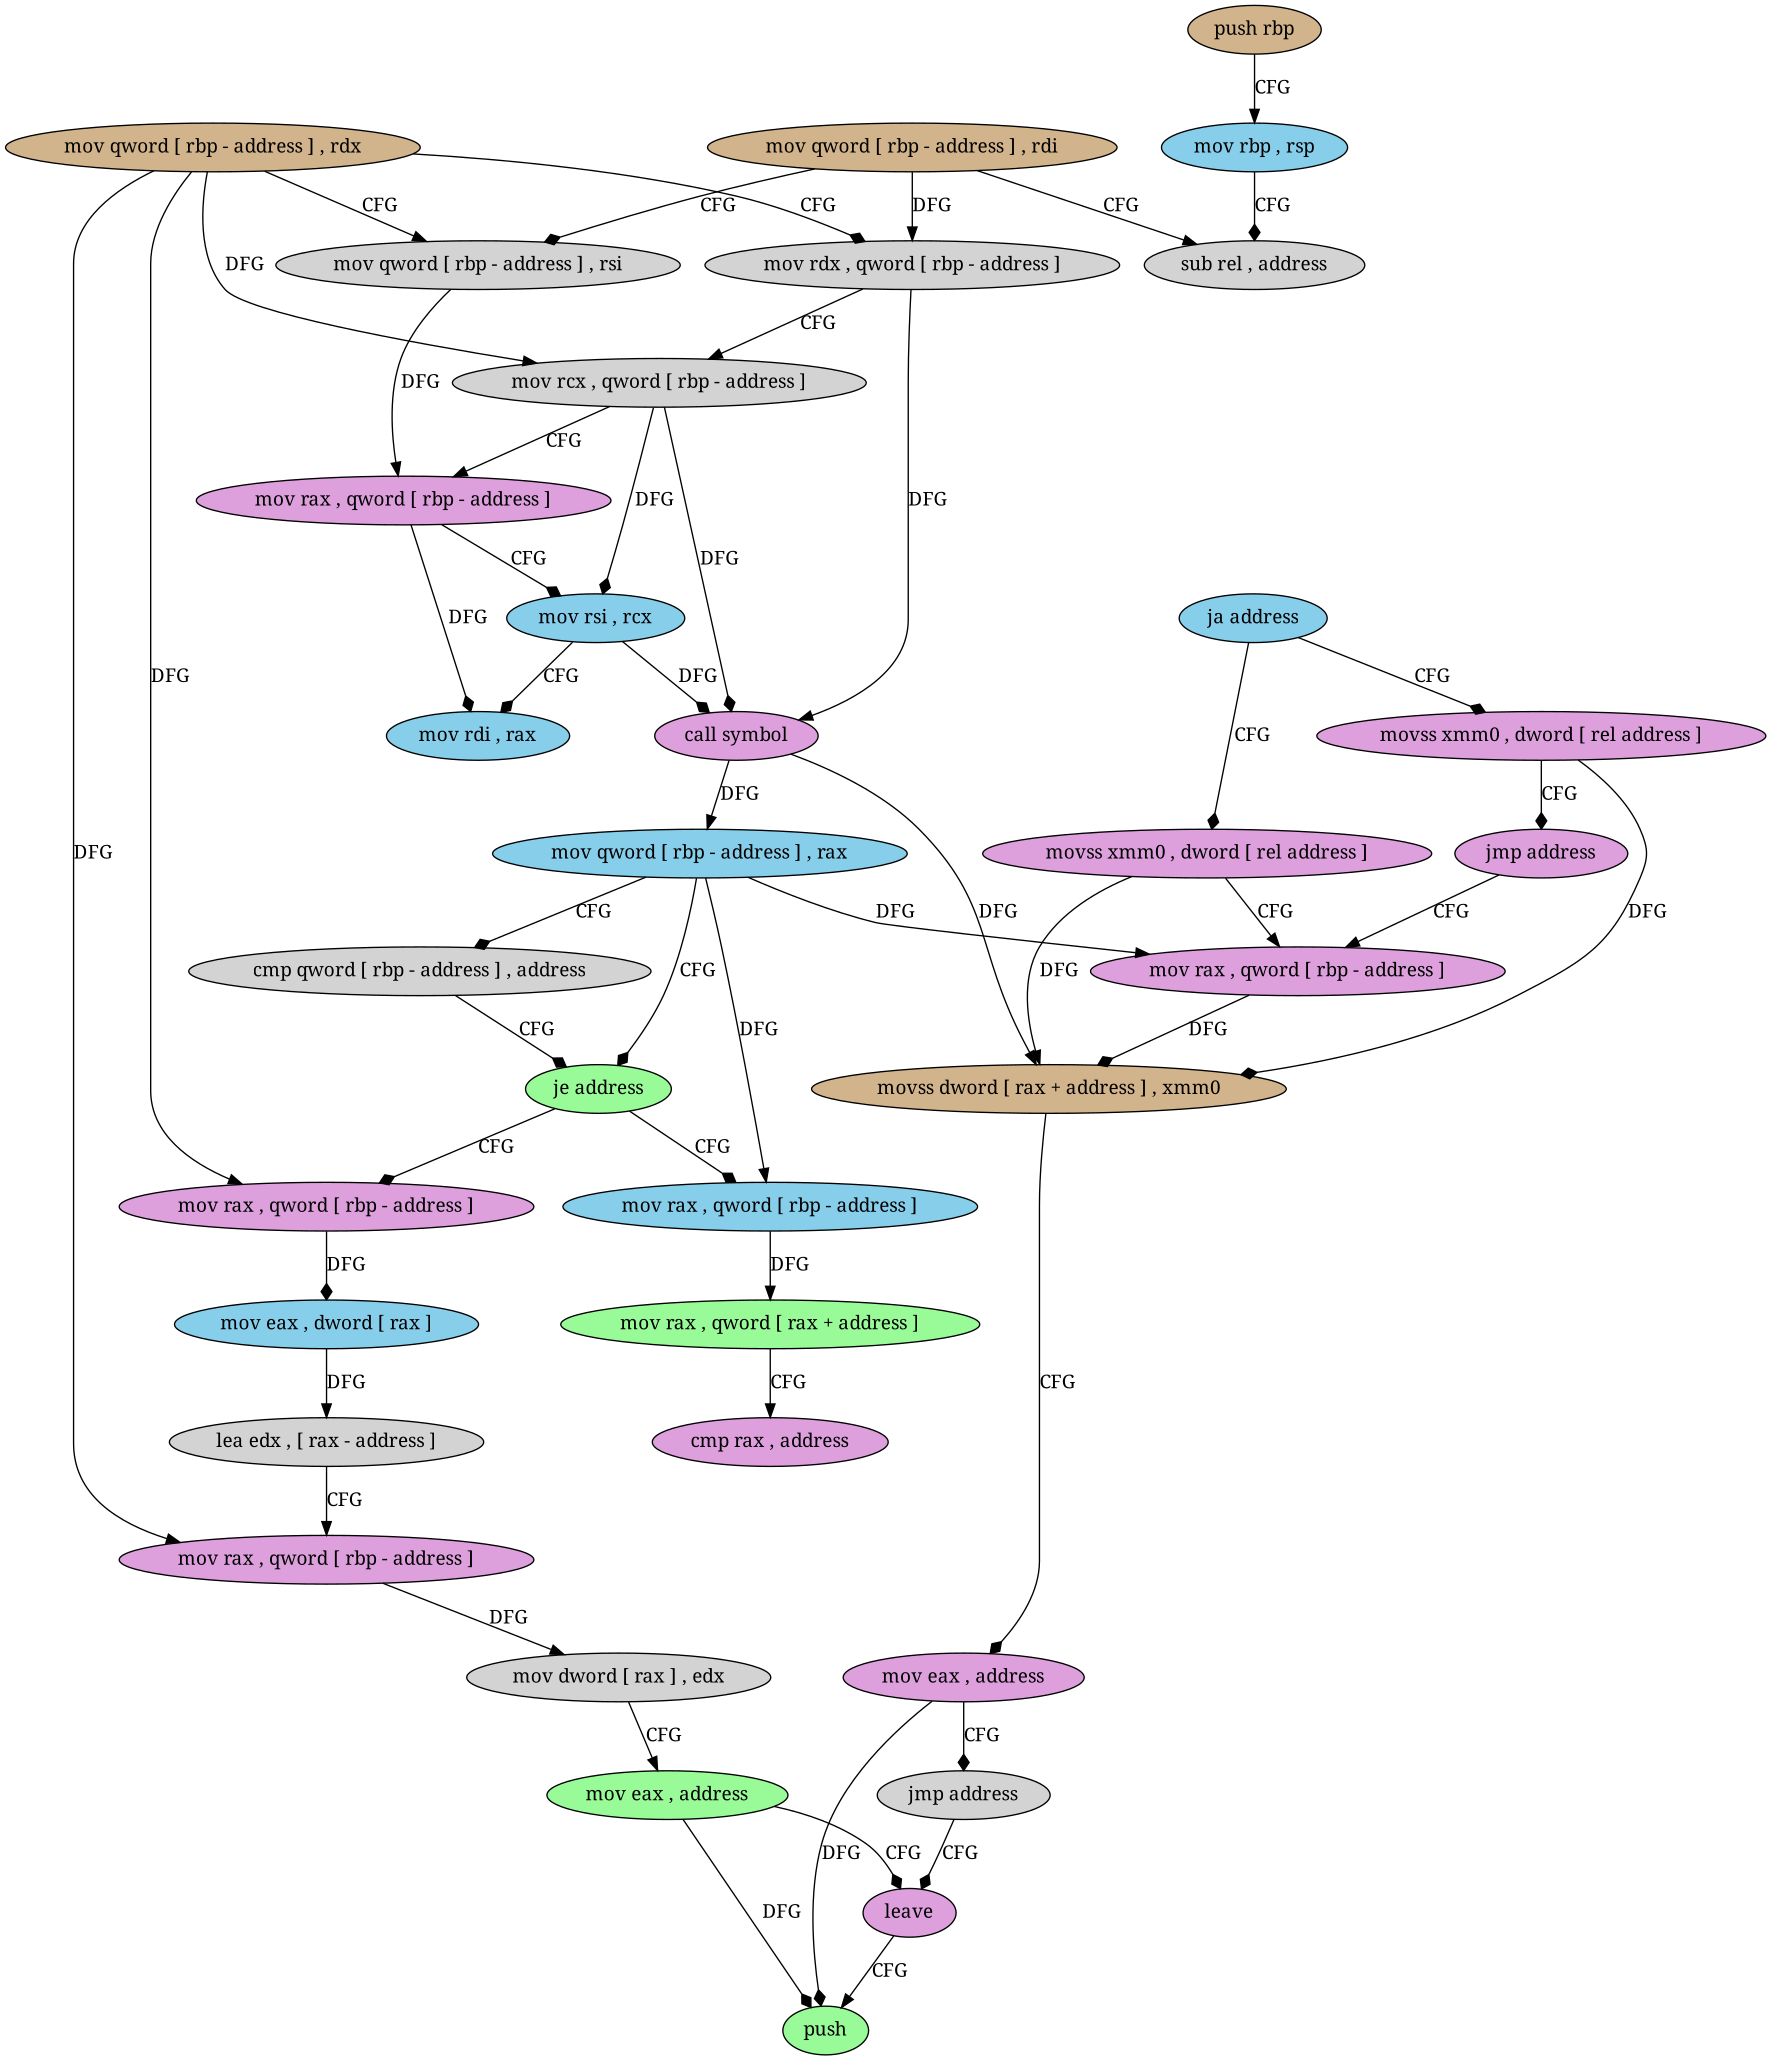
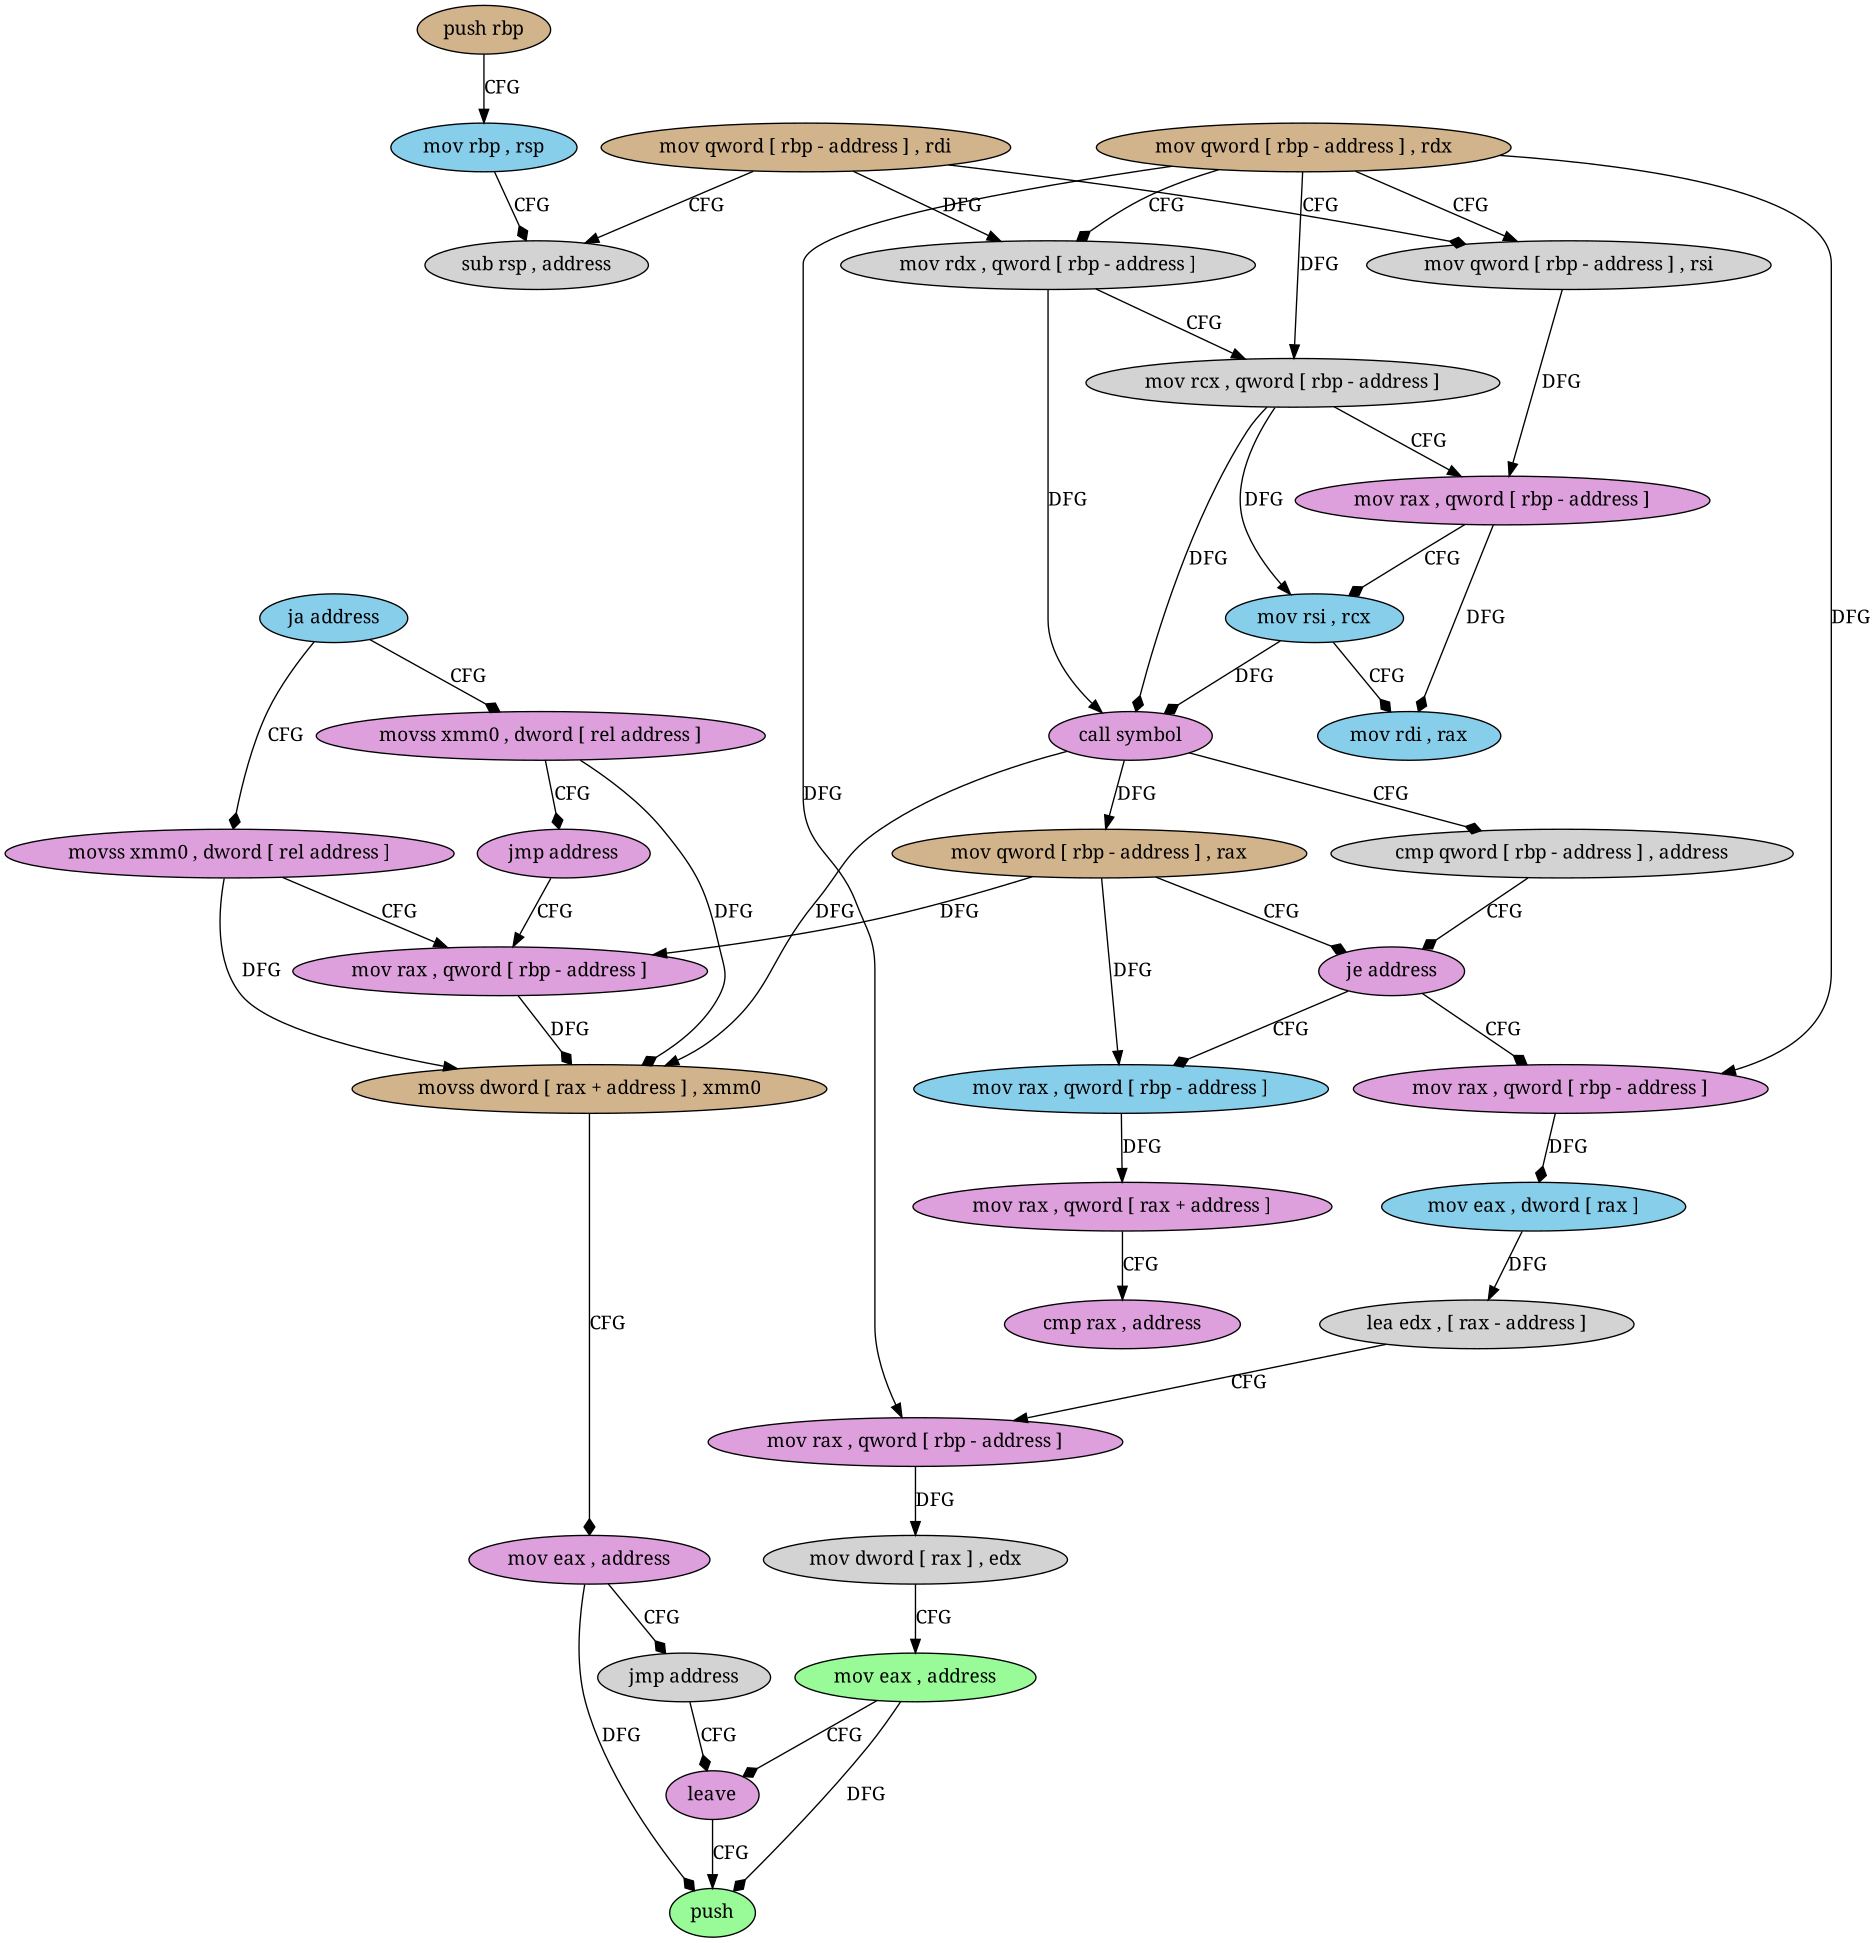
(1255, 265) -> (537, 265)
(631, 493) -> (1241, 498)
(700, 854) -> (1099, 854)
(568, 909) -> (1327, 790)
(598, 1089) -> (1392, 971)
(770, 1324) -> (1122, 1207)
